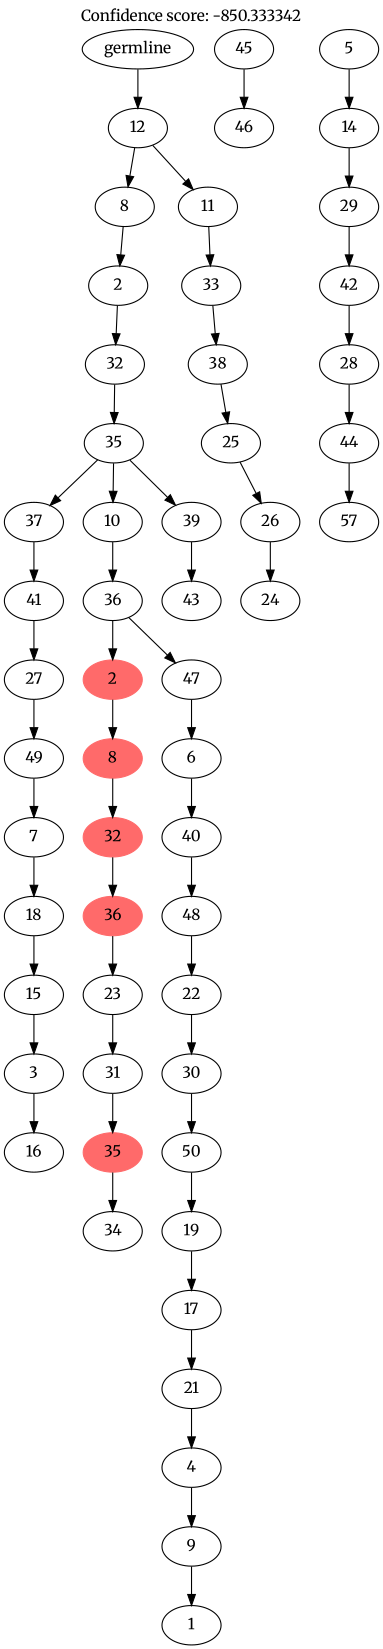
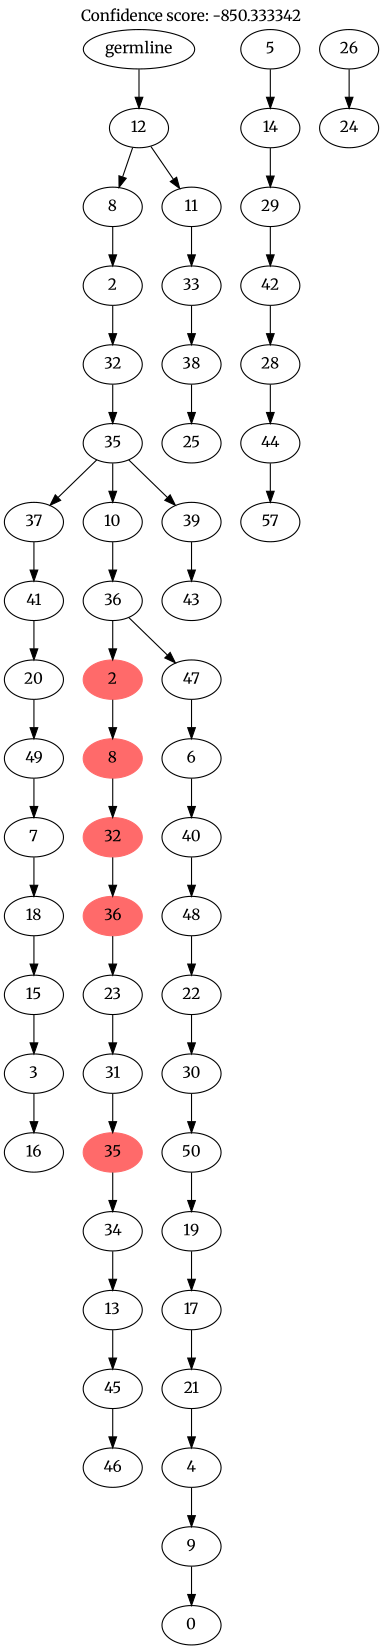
(248, 478) -> none
(34, 680) -> (34, 680)
none -> (113, 1310)
(192, 1625) -> (192, 1625)
